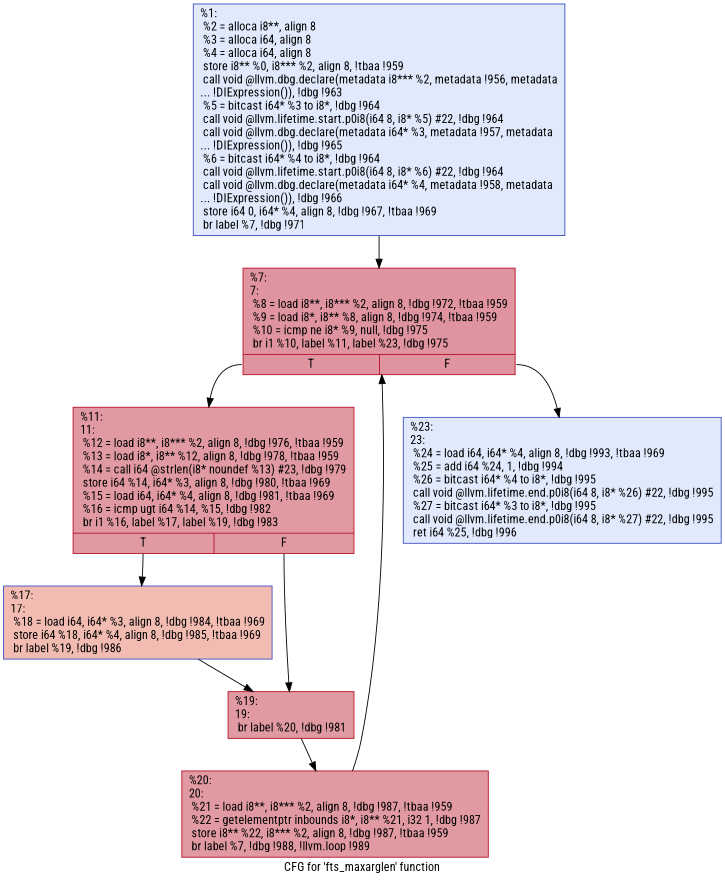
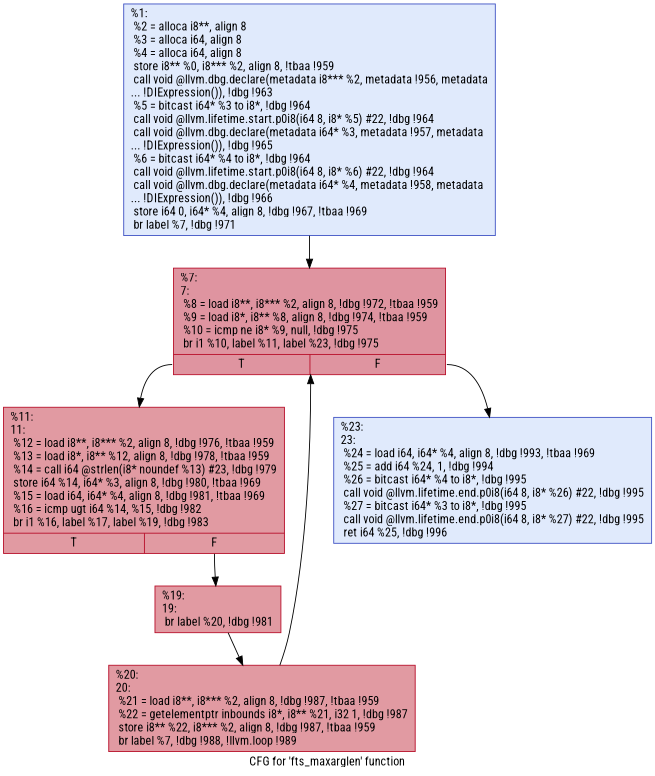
(138, 623) -> none
